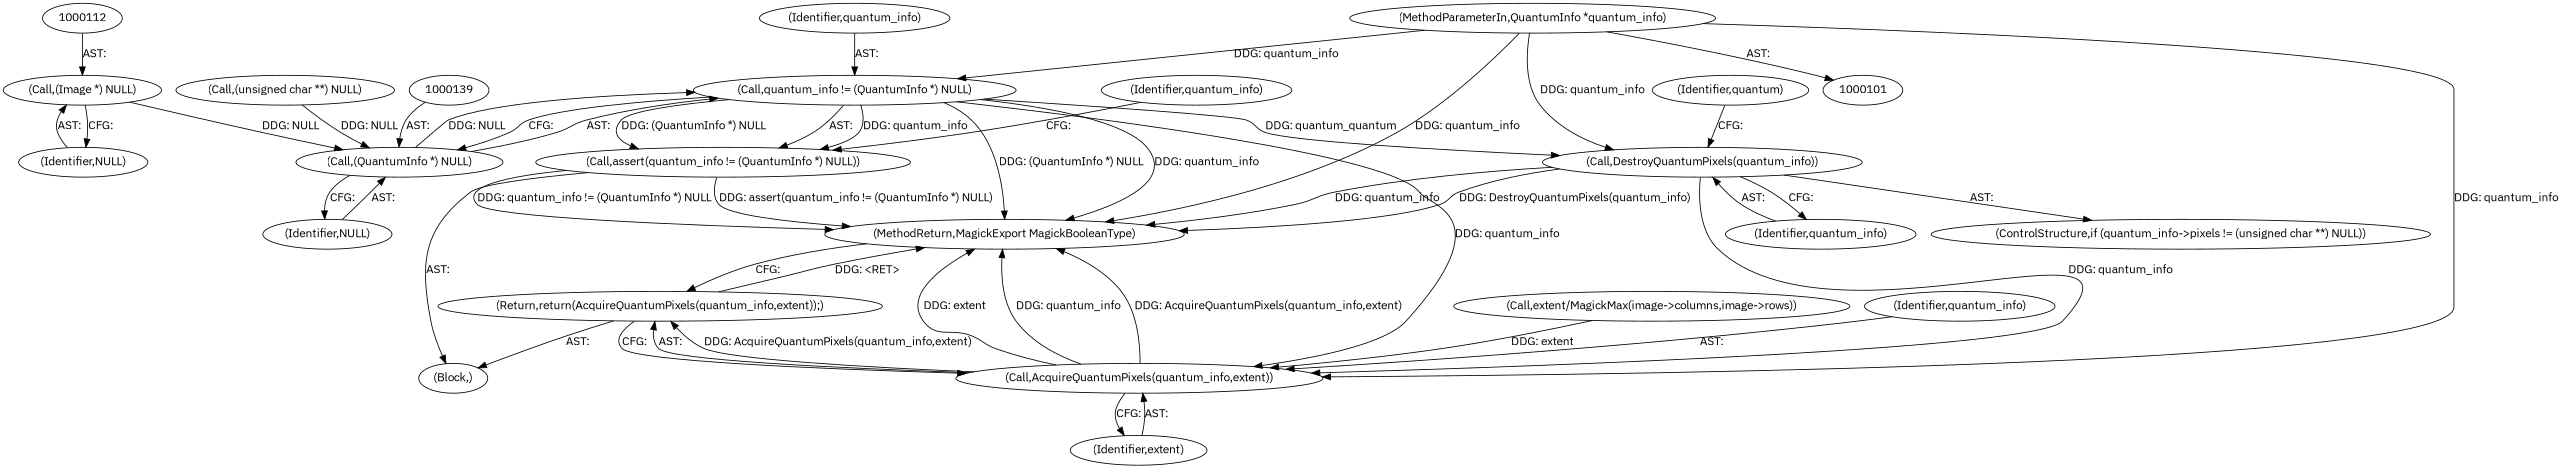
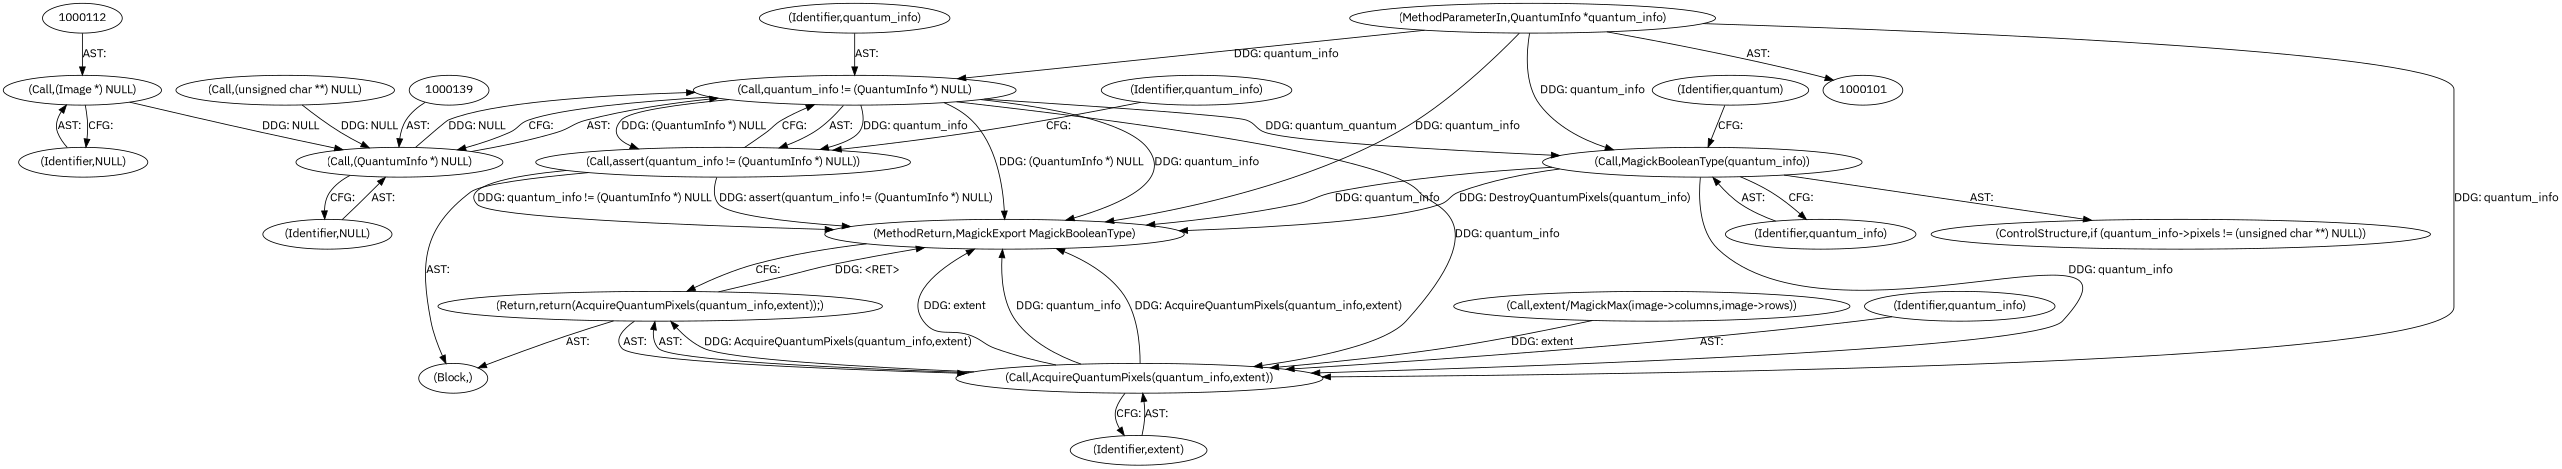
none -> (774, 125)
(1702, 162) -> (1702, 162)
(636, 342) -> (636, 342)
